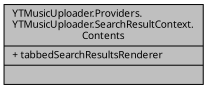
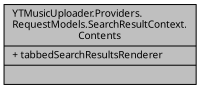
(104, 25) -> (100, 25)
